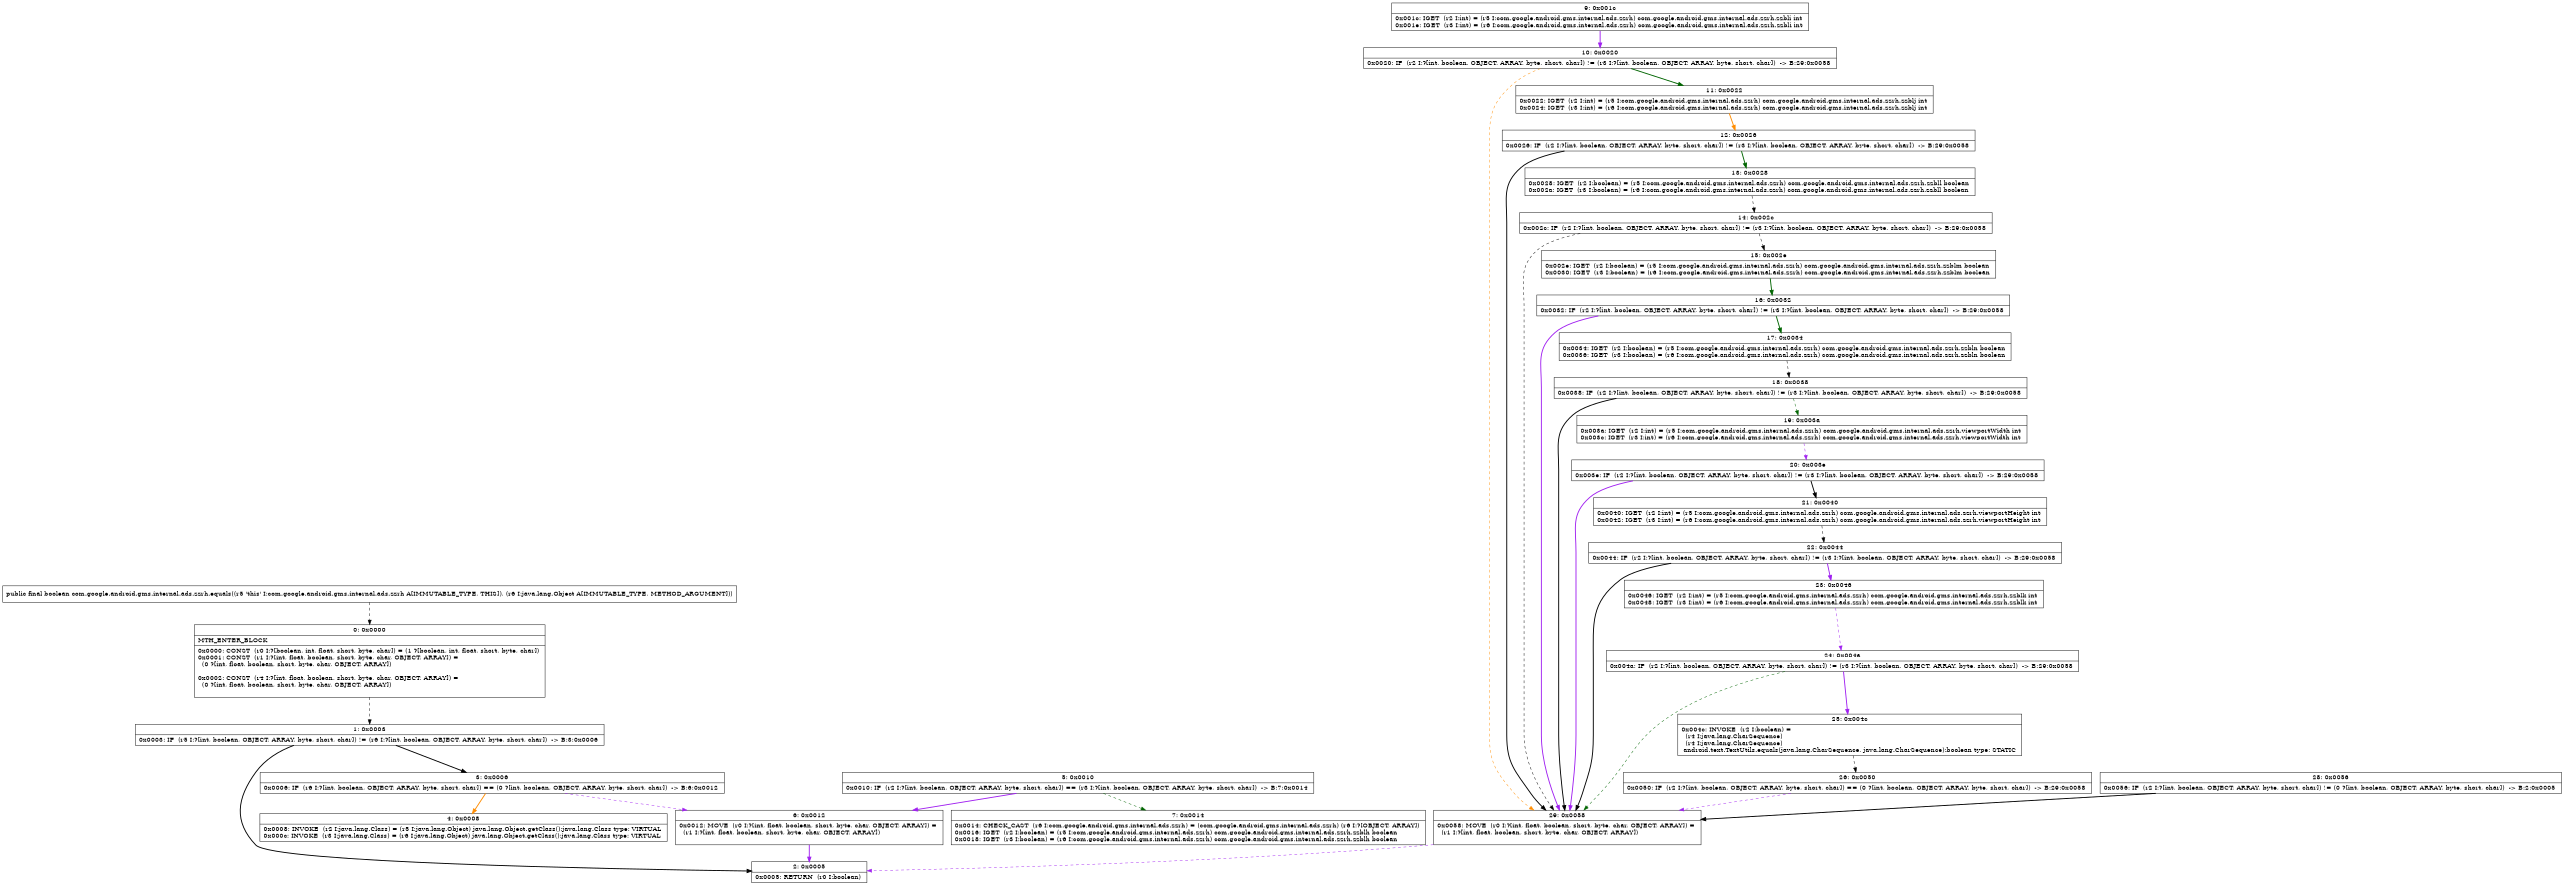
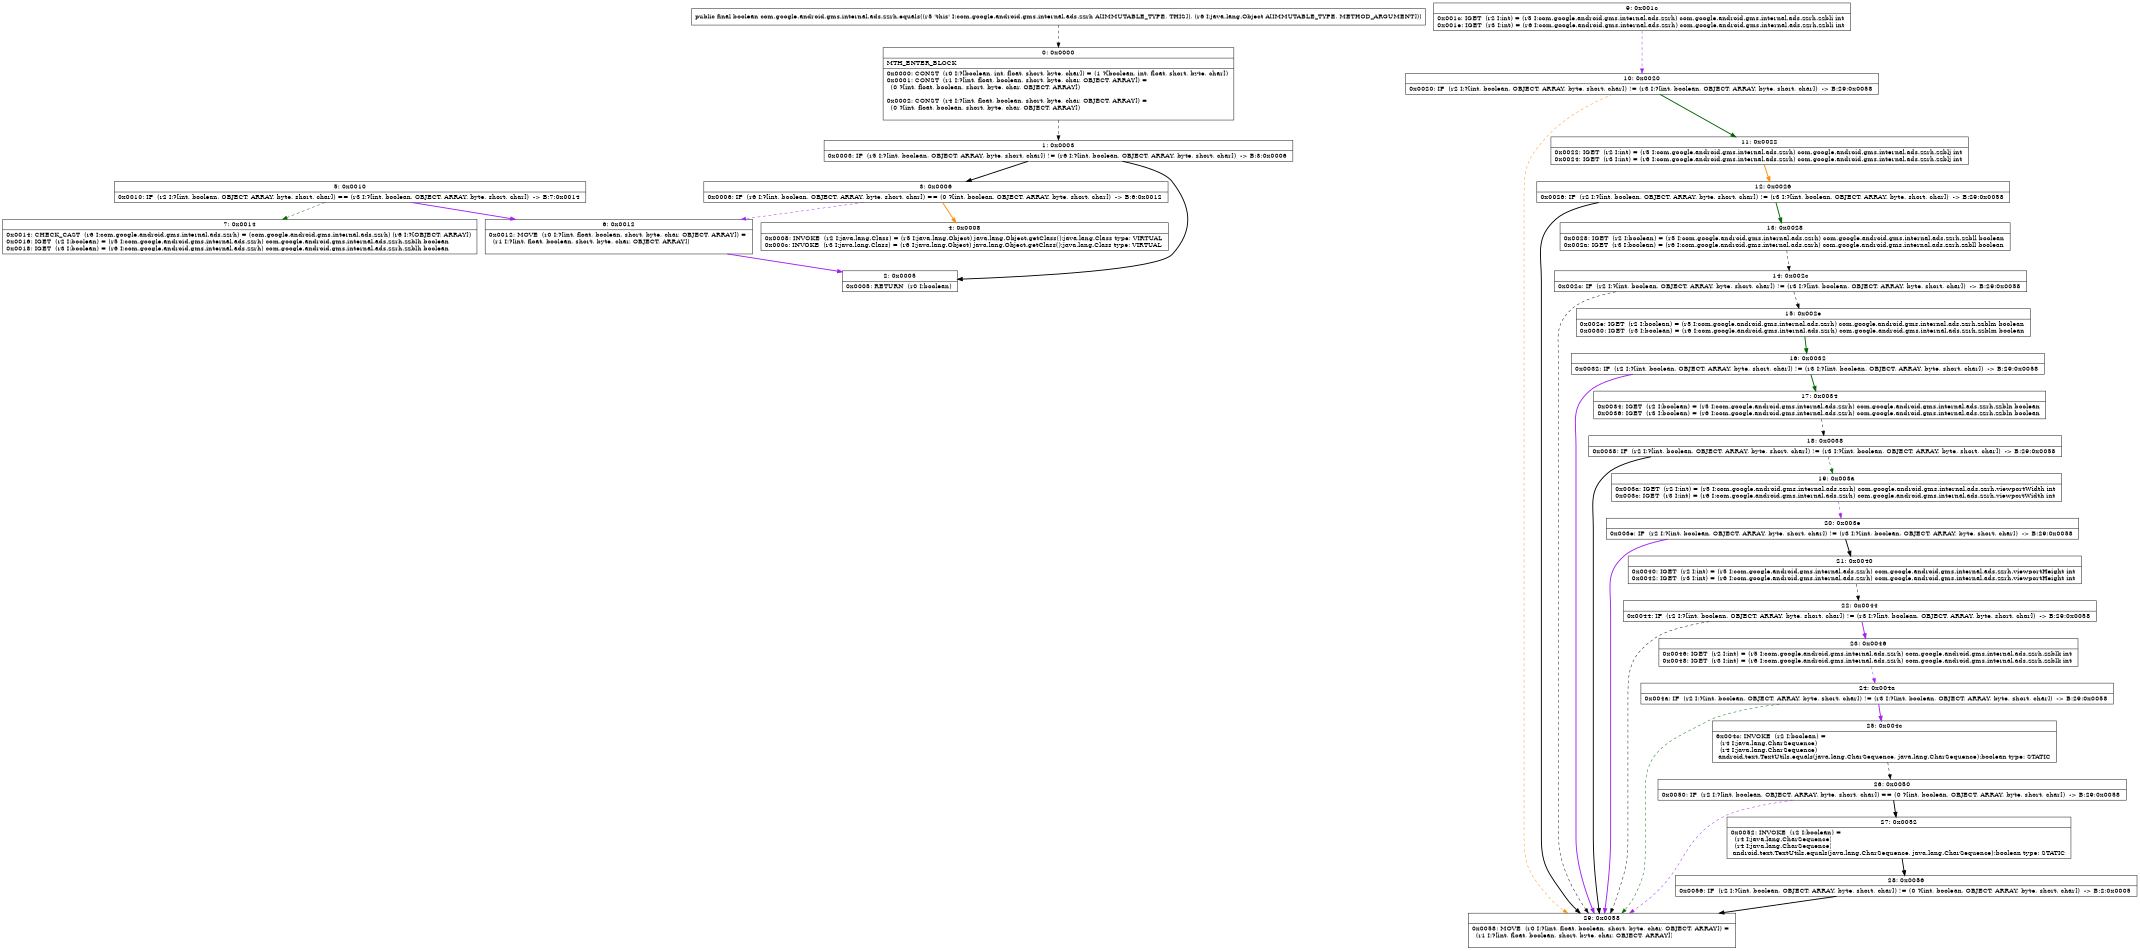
(1600, 37) -> (1642, 50)
(1593, 663) -> (1628, 741)
(1738, 730) -> (1772, 736)
none -> (1899, 838)
(1153, 862) -> none
